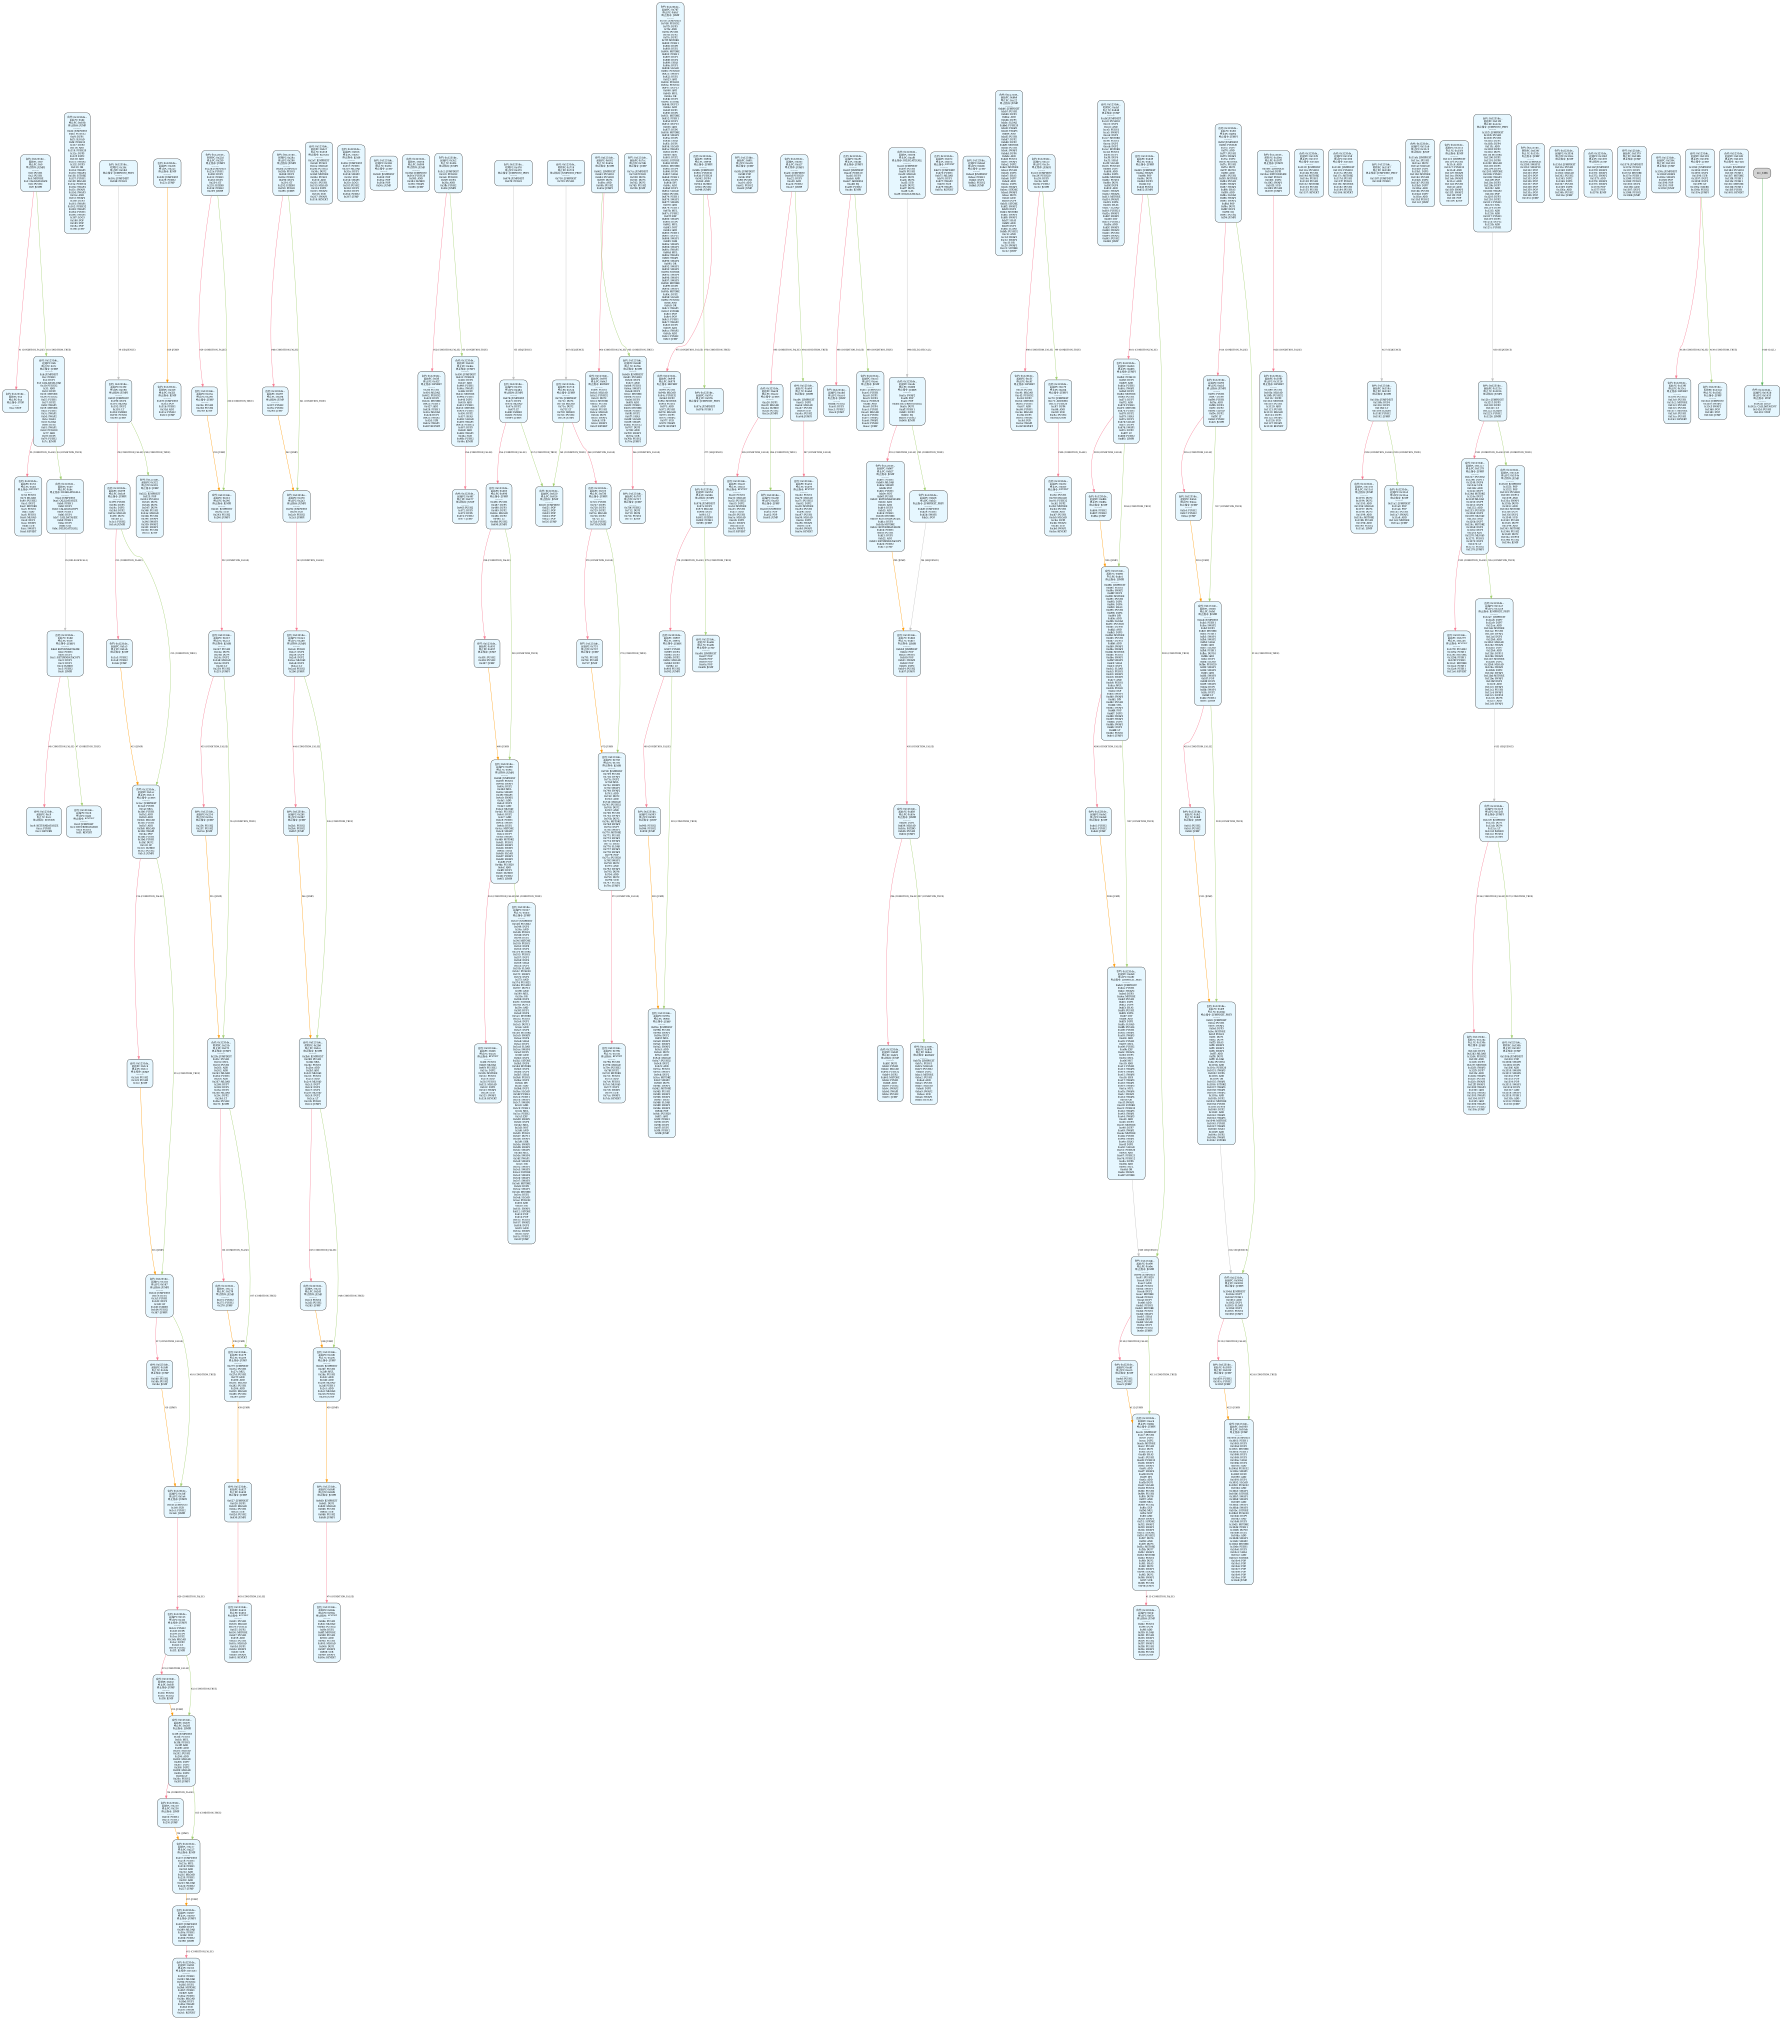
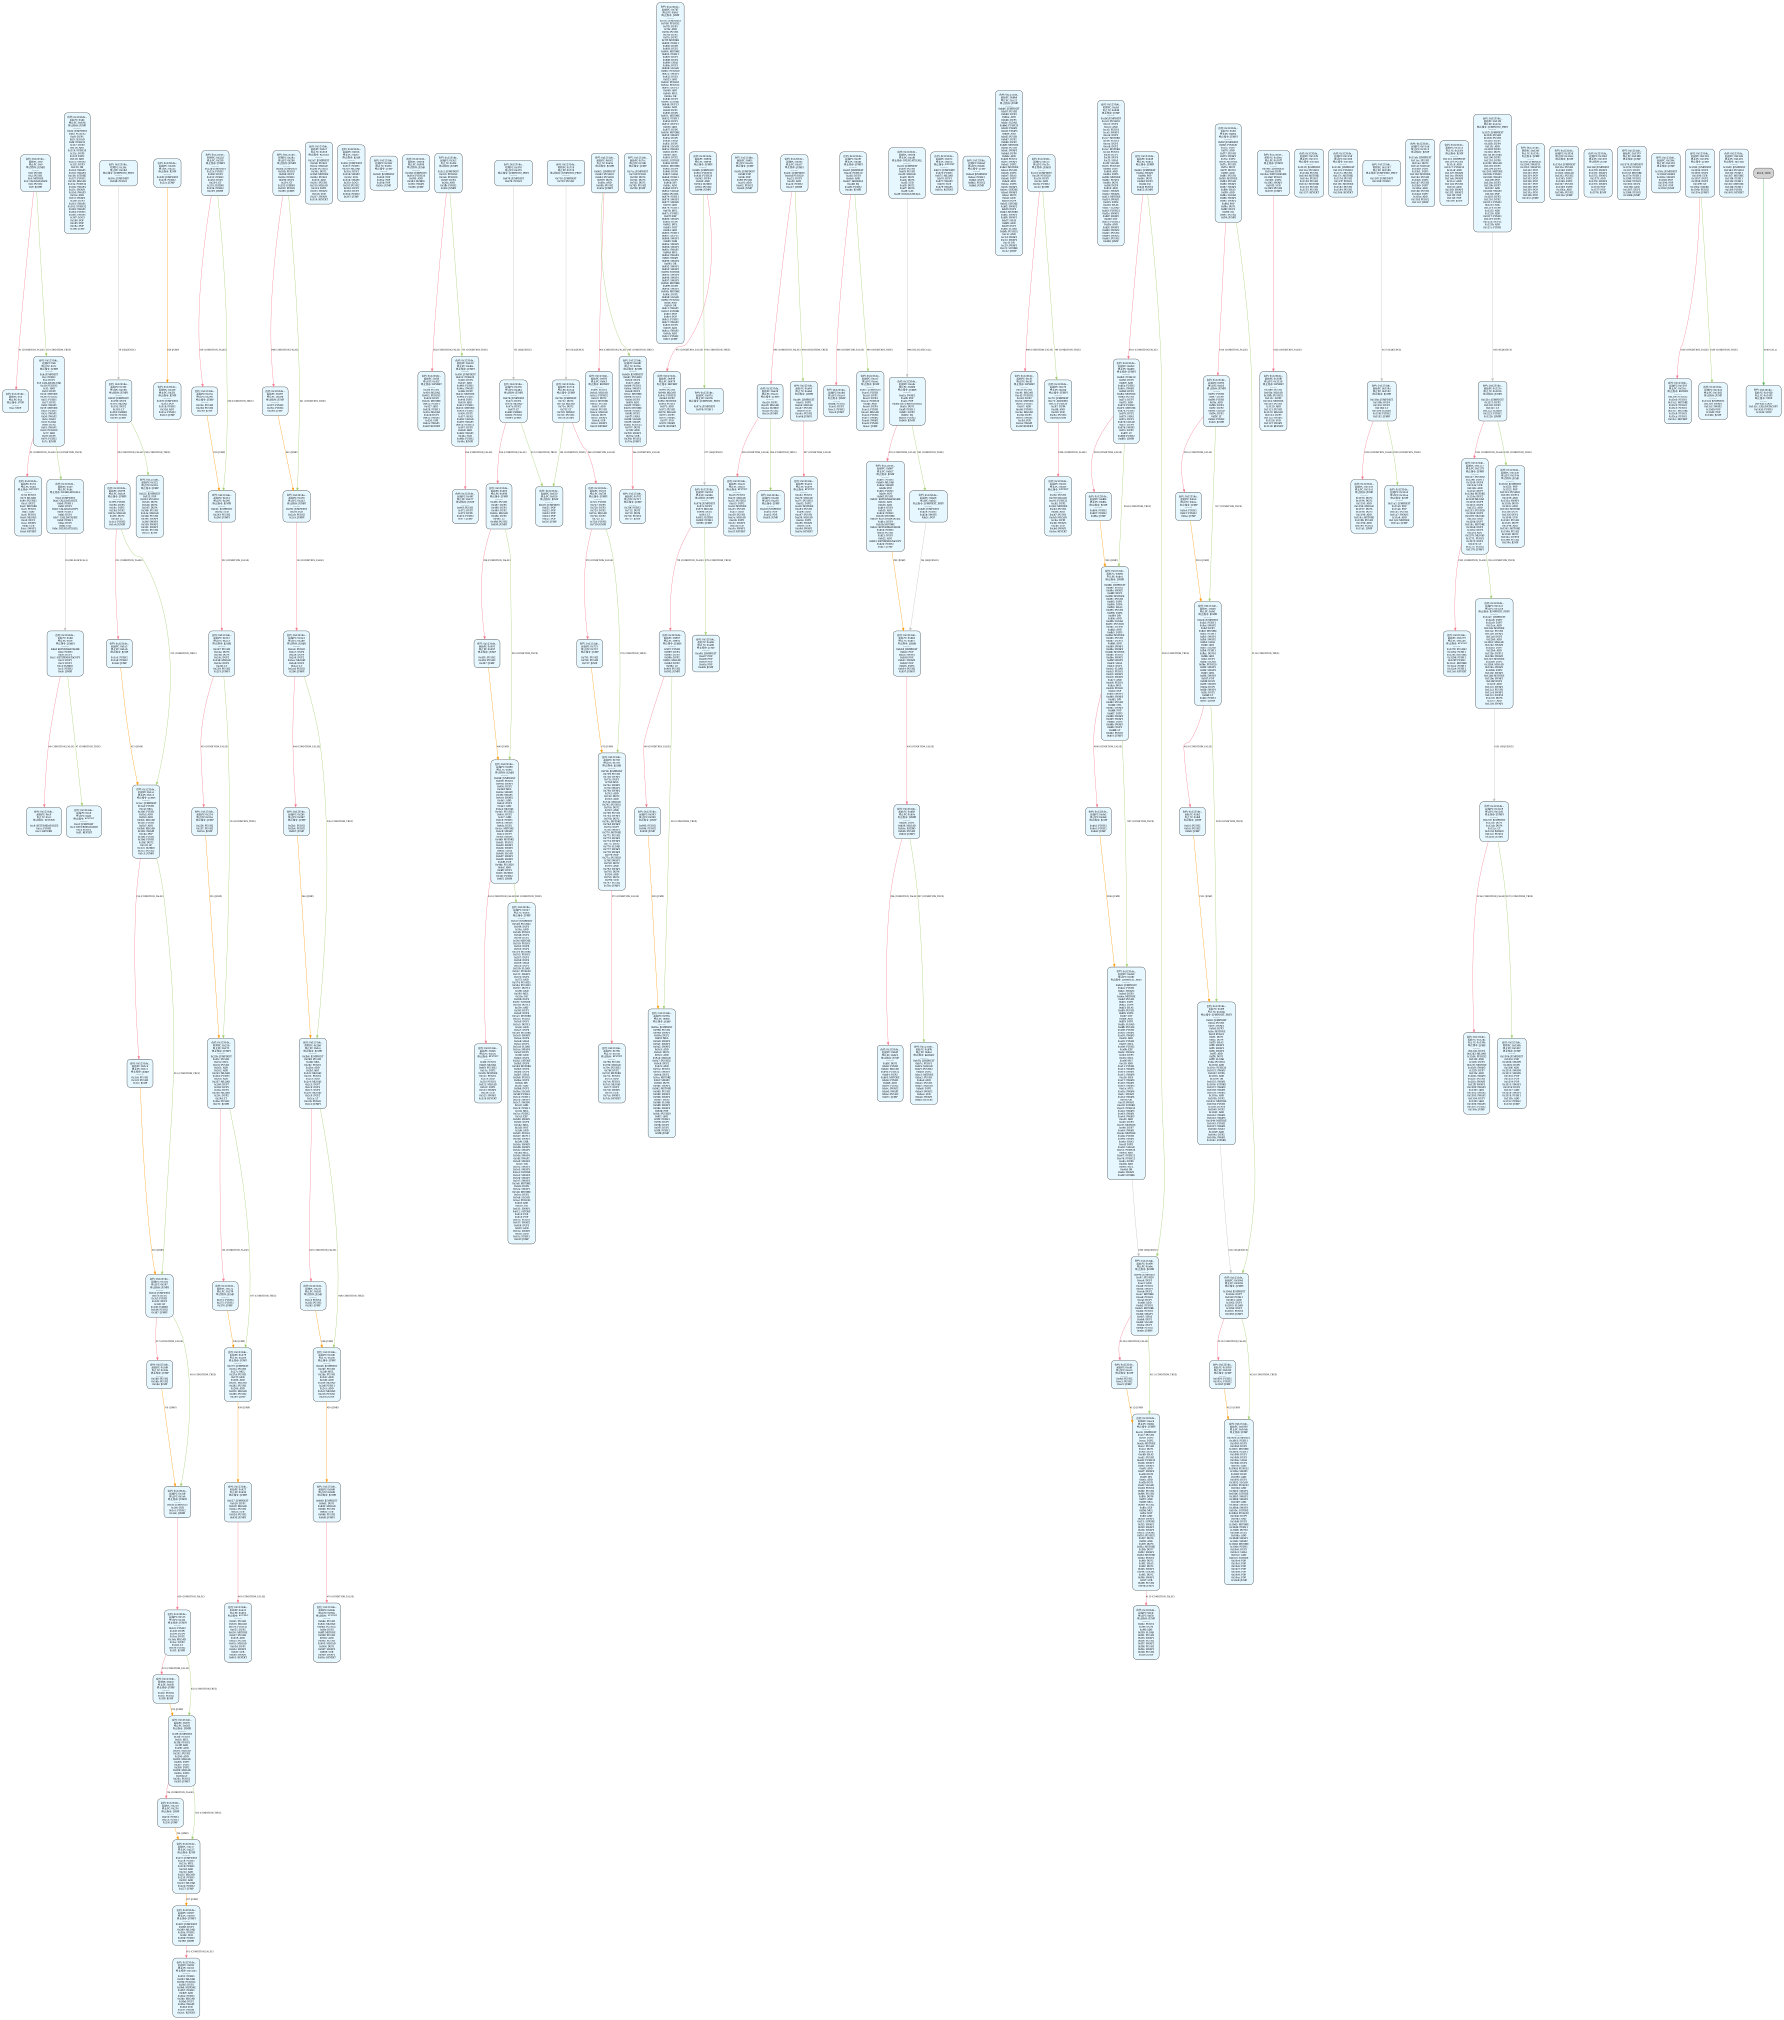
(1762, 173) -> (1764, 173)
